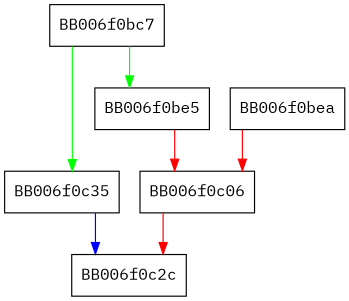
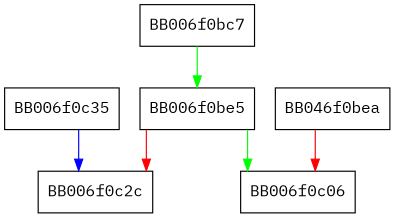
(72, 103) -> none
(288, 109) -> (333, 109)
(175, 144) -> (248, 144)
(163, 228) -> (146, 144)
